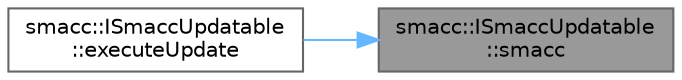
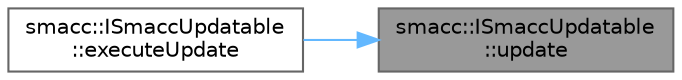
(526, 40) -> (526, 40)
